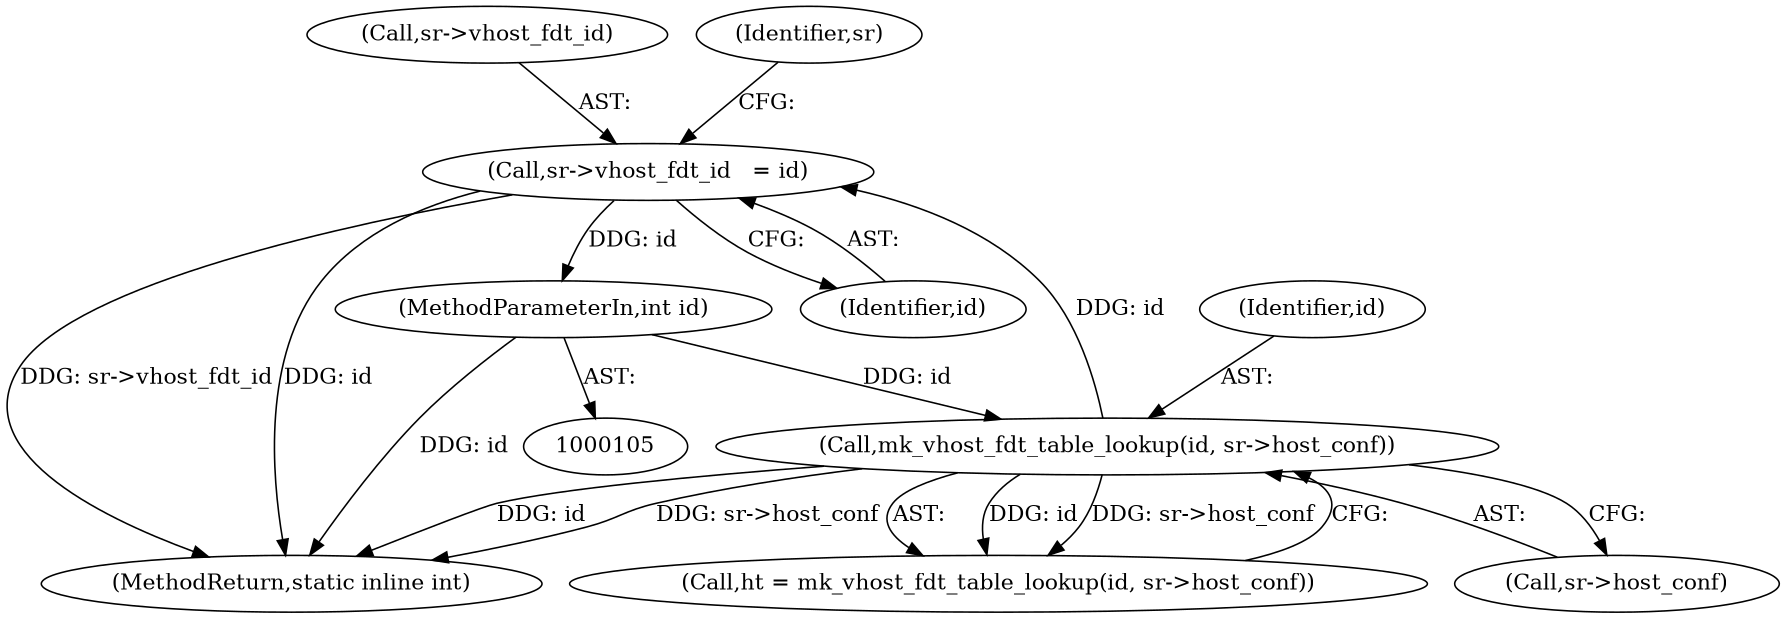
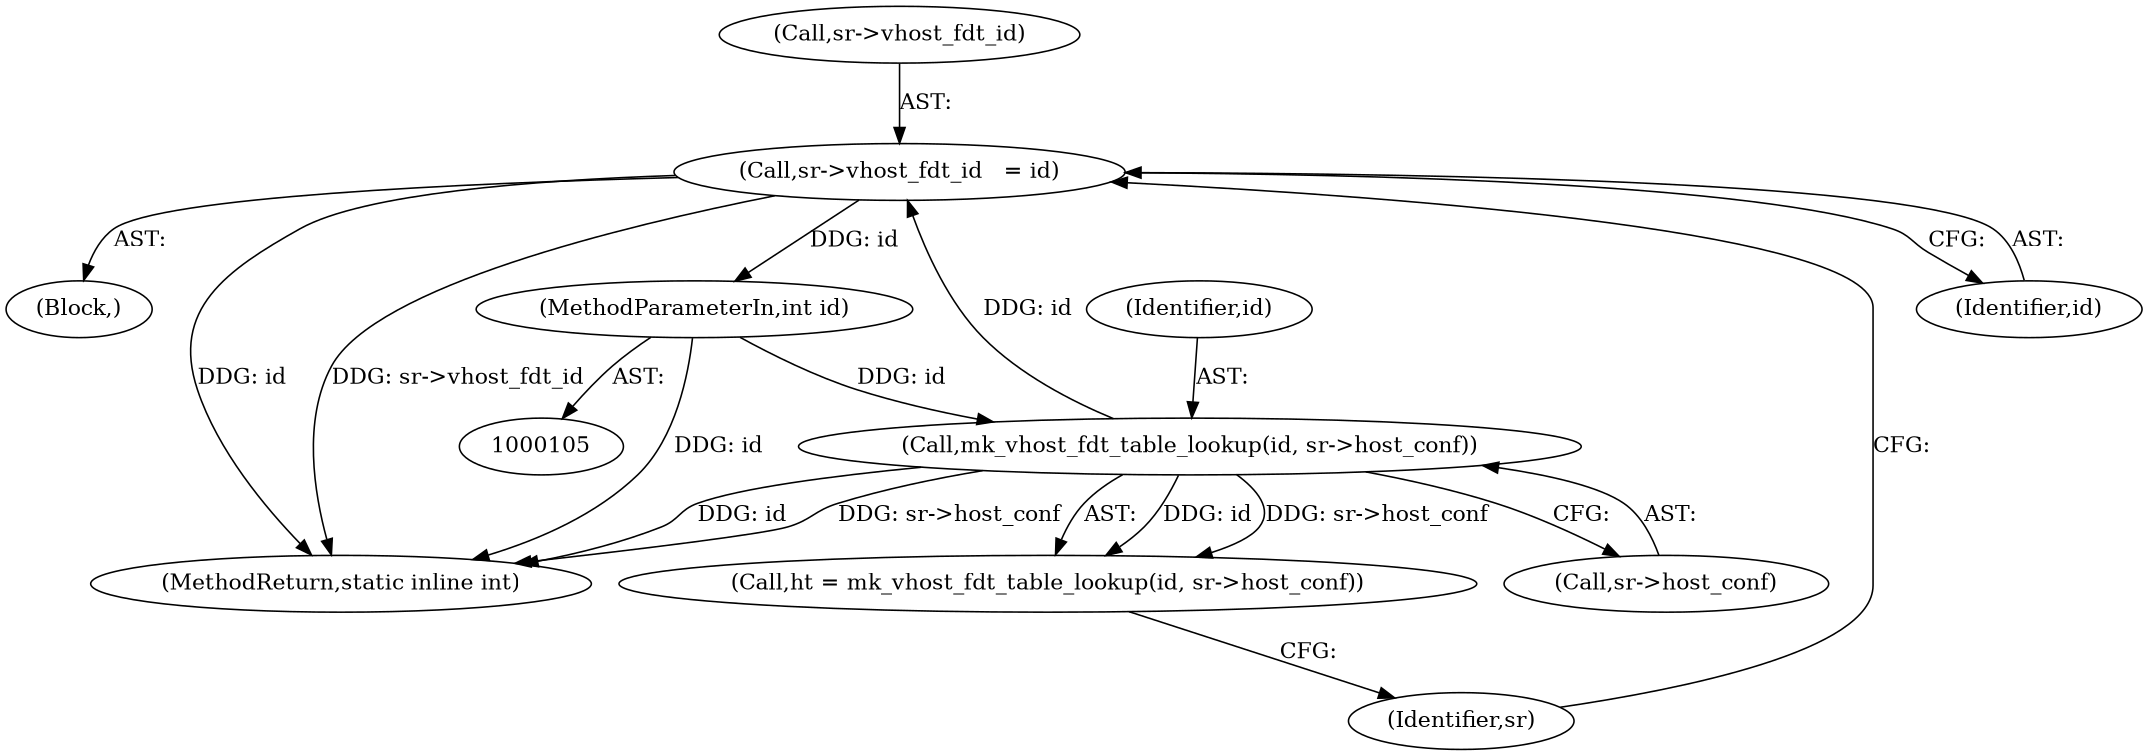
none -> (79, 309)
(1314, 535) -> (1254, 652)
